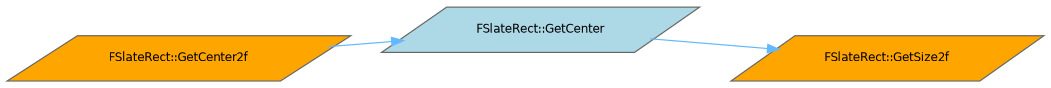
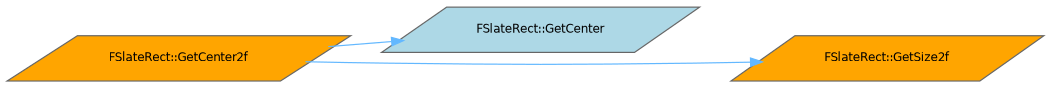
(709, 44) -> (528, 64)
